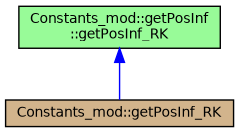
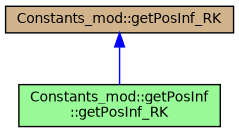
(120, 81) -> (120, 66)
